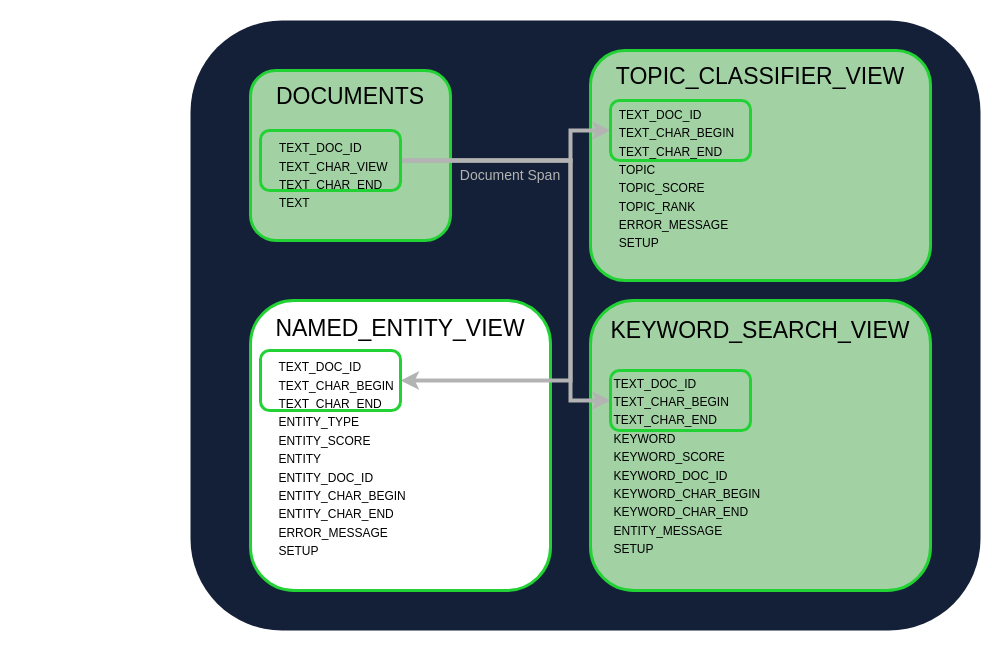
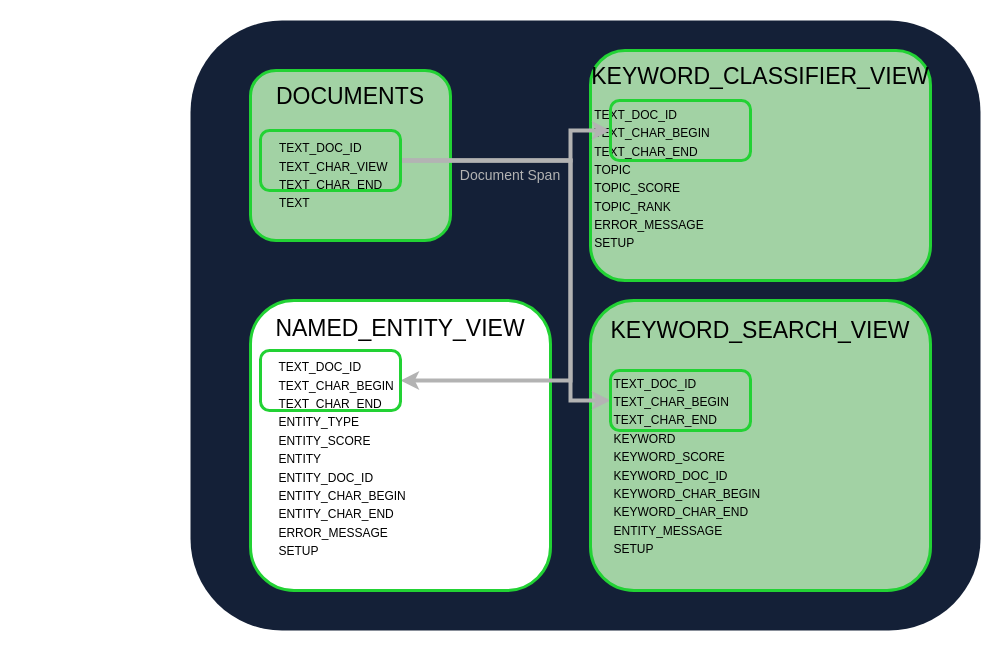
(761, 166) -> (761, 166)
